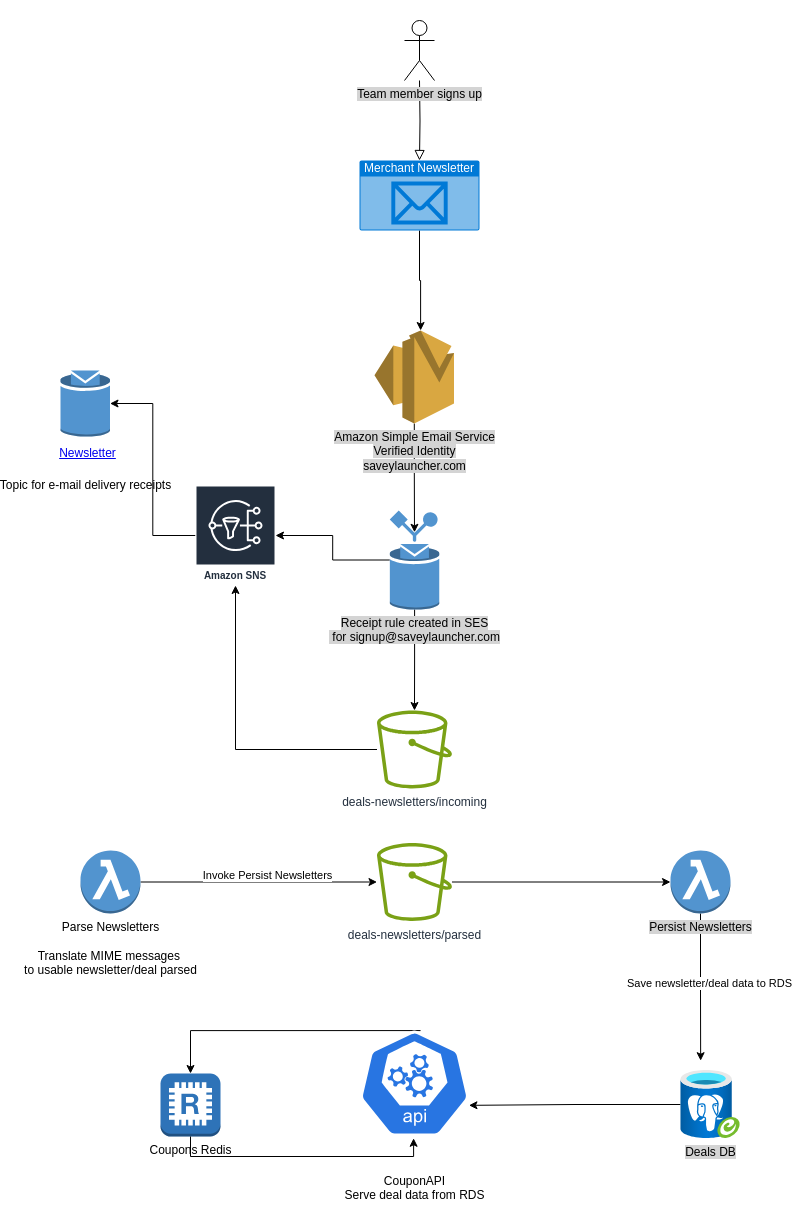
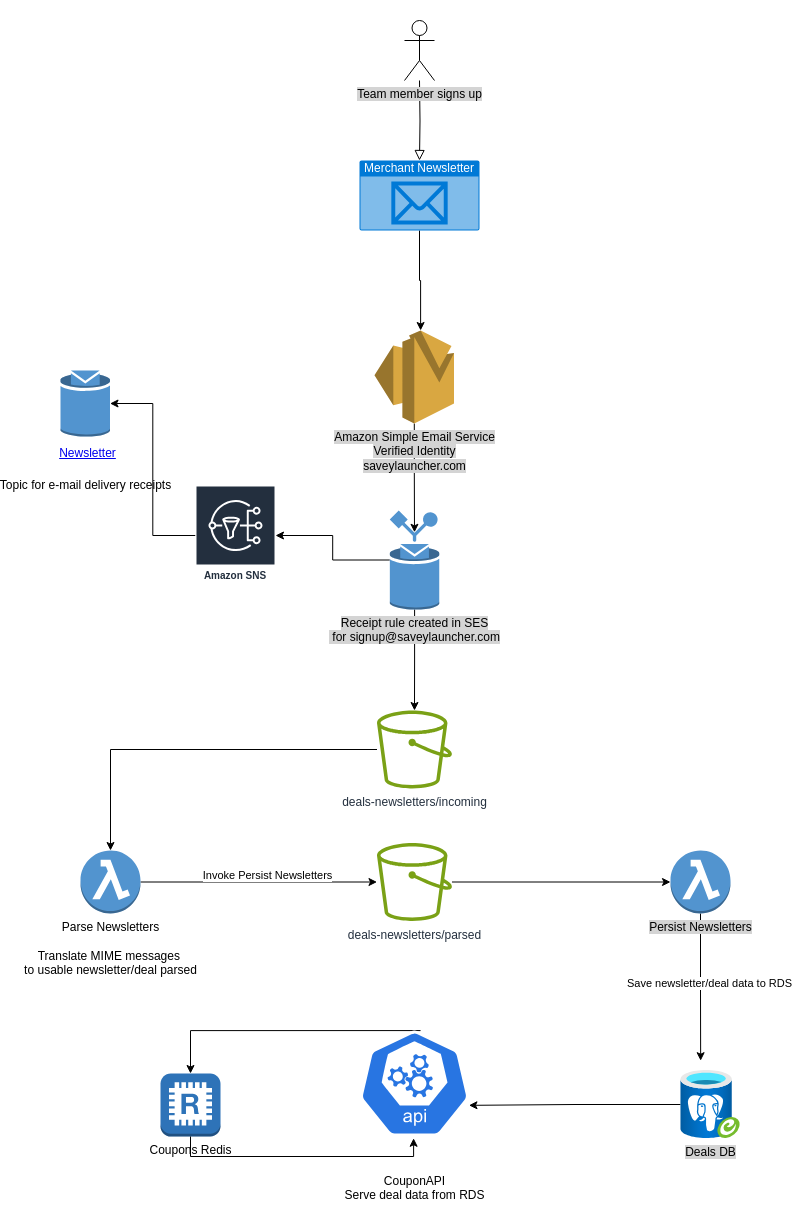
(236, 671) -> (127, 750)
